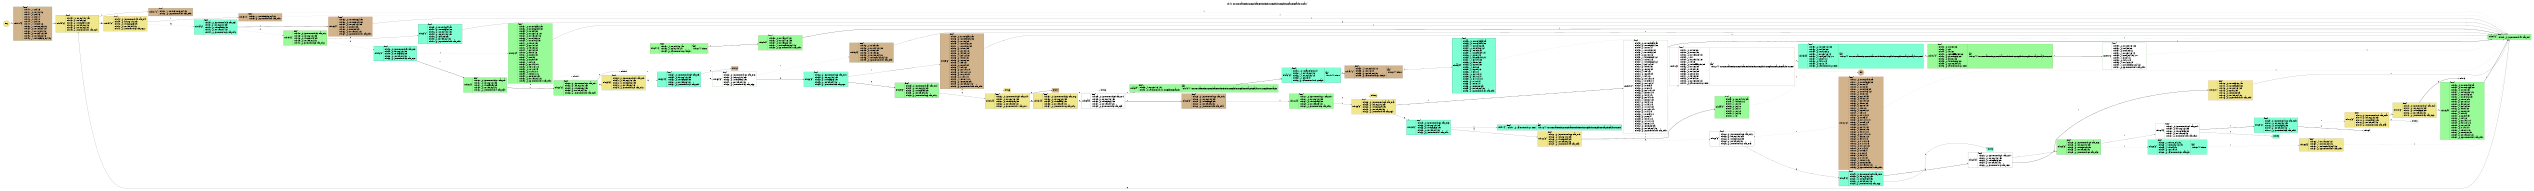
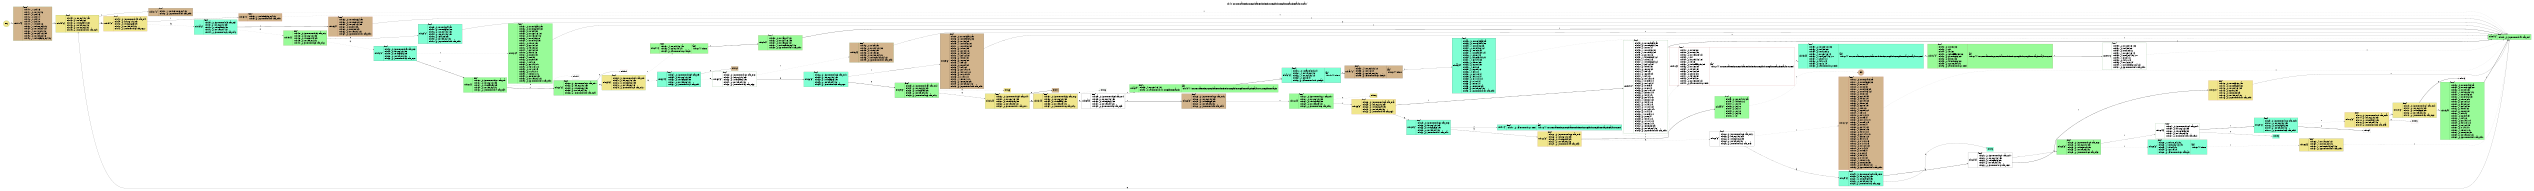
(1797, 132) -> (1796, 131)
